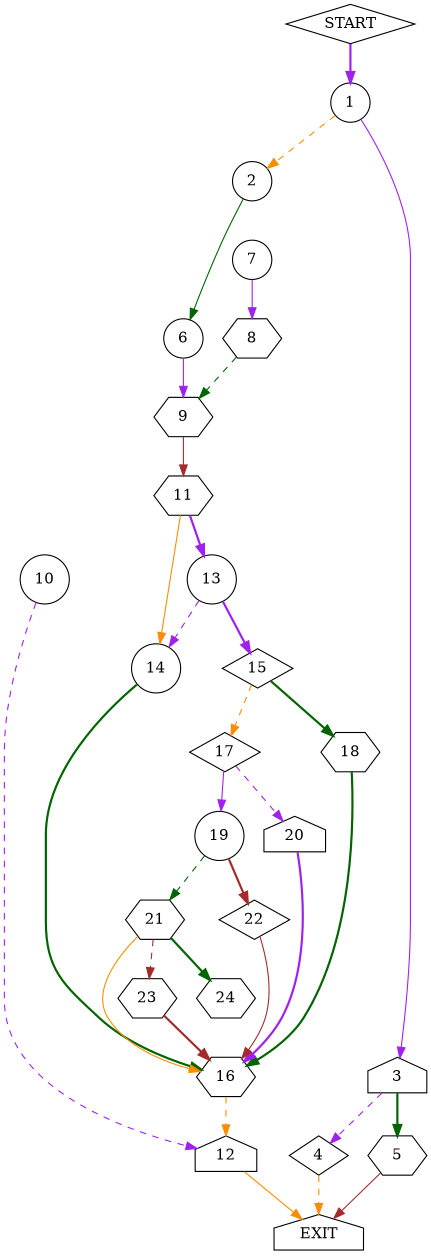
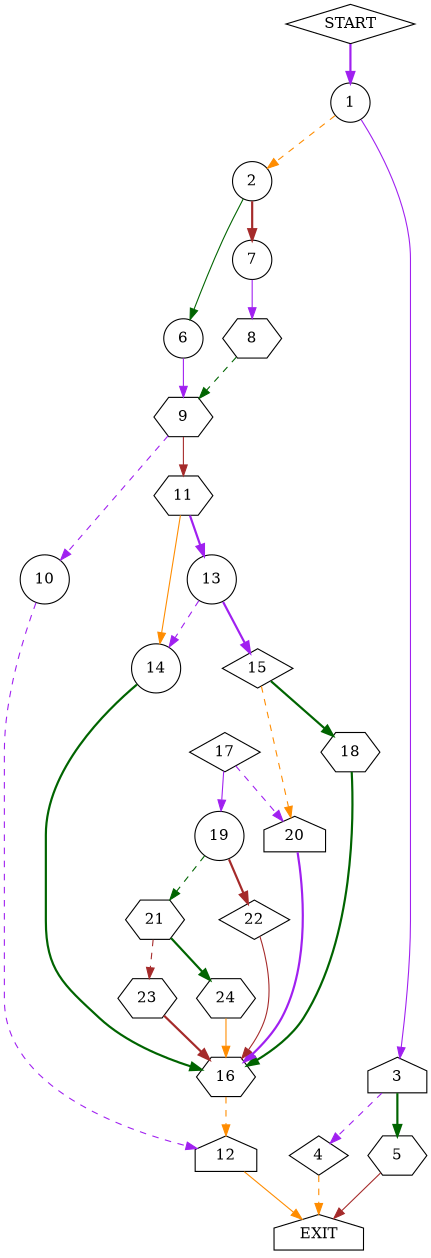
none -> (252, 215)
none -> (118, 494)
(243, 705) -> (275, 747)
(107, 1016) -> (226, 1032)
